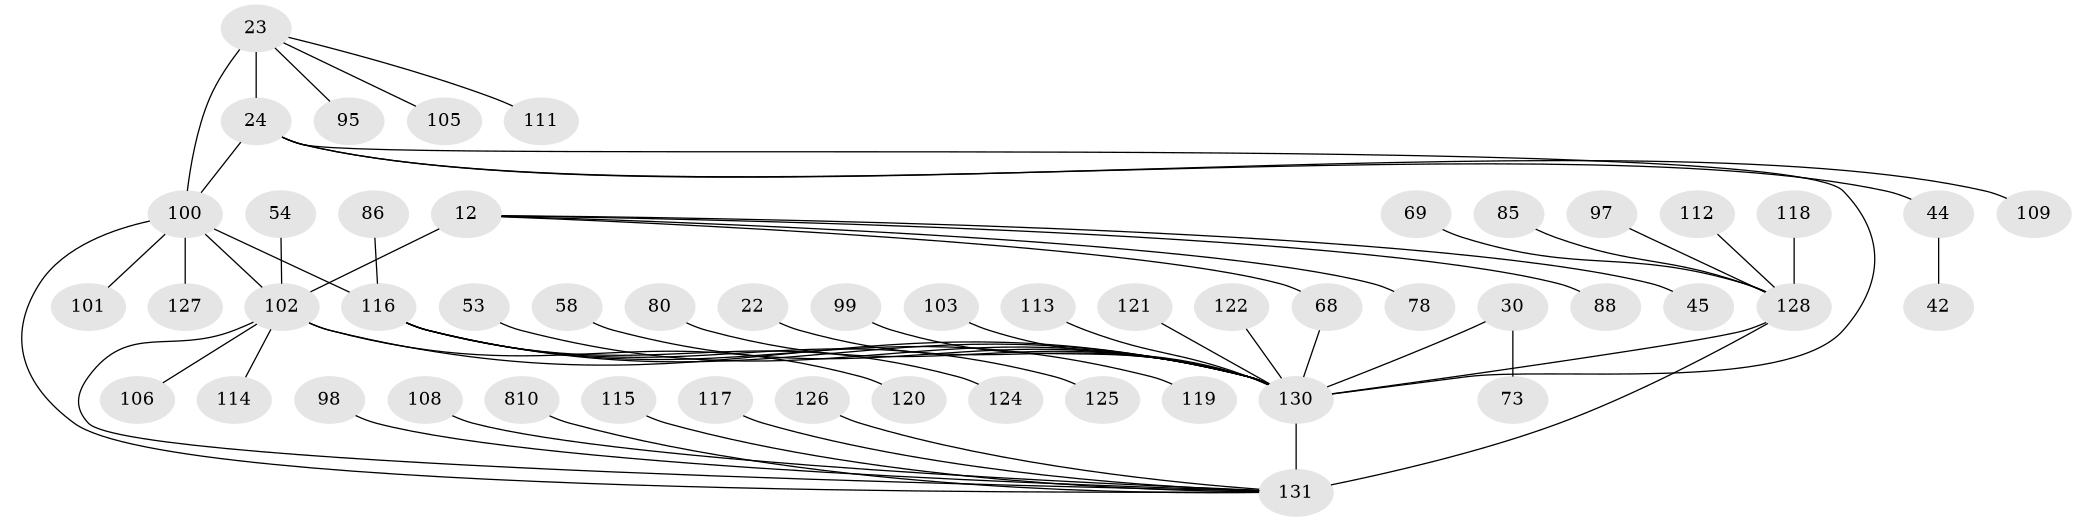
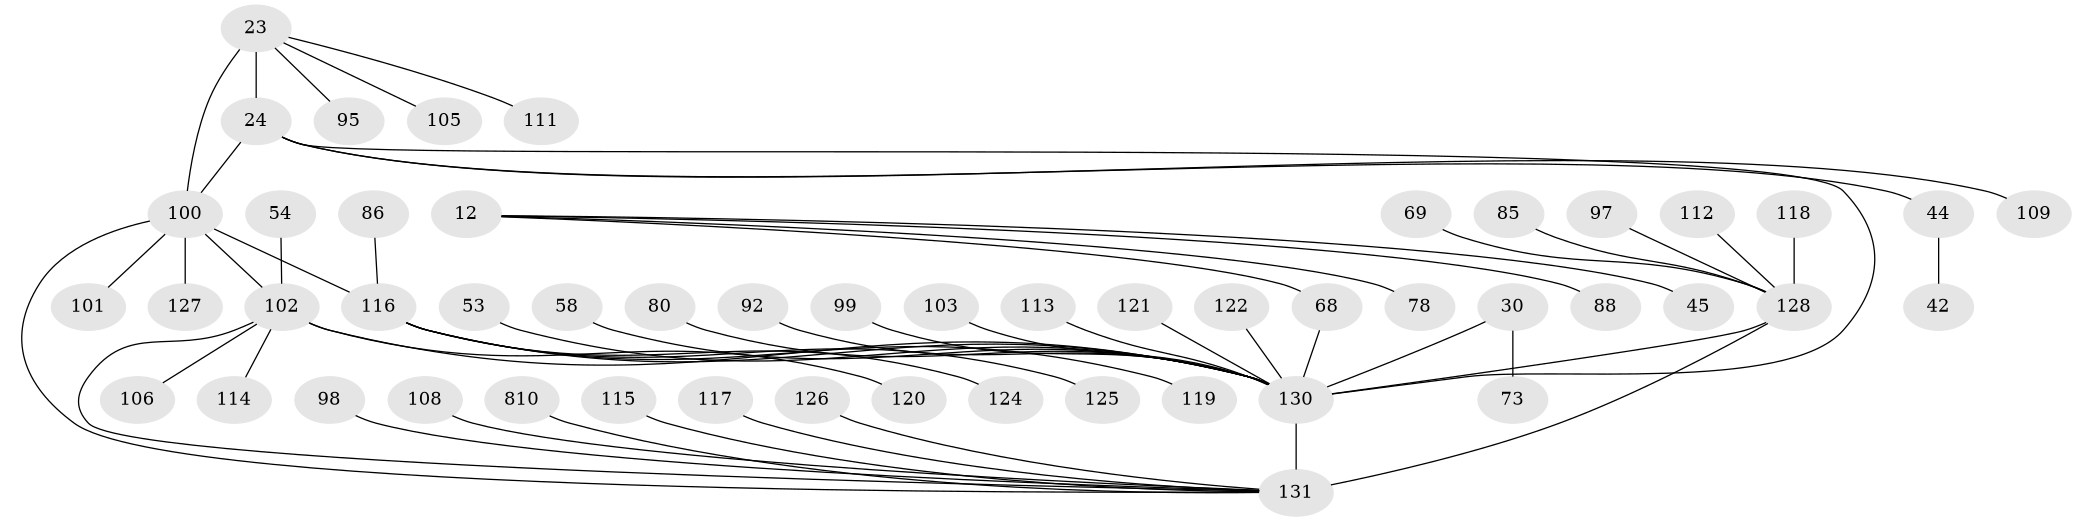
(368, 263) -> none
(753, 307) -> (753, 307)
